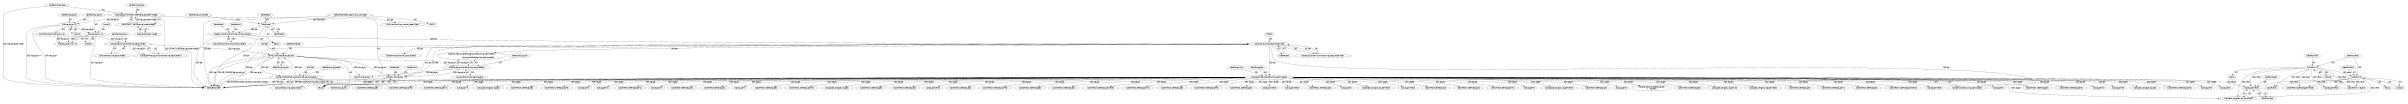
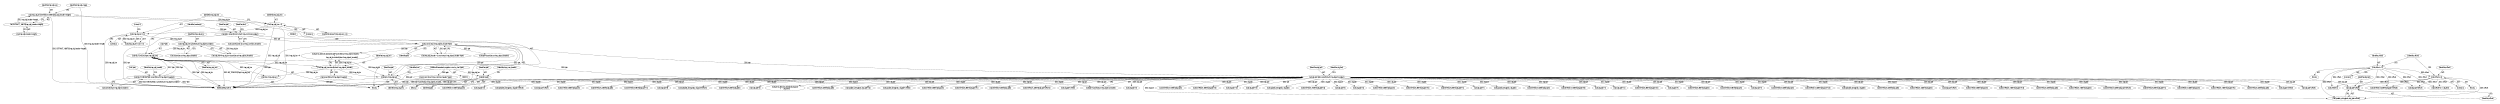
(250, 29) -> (216, 29)
